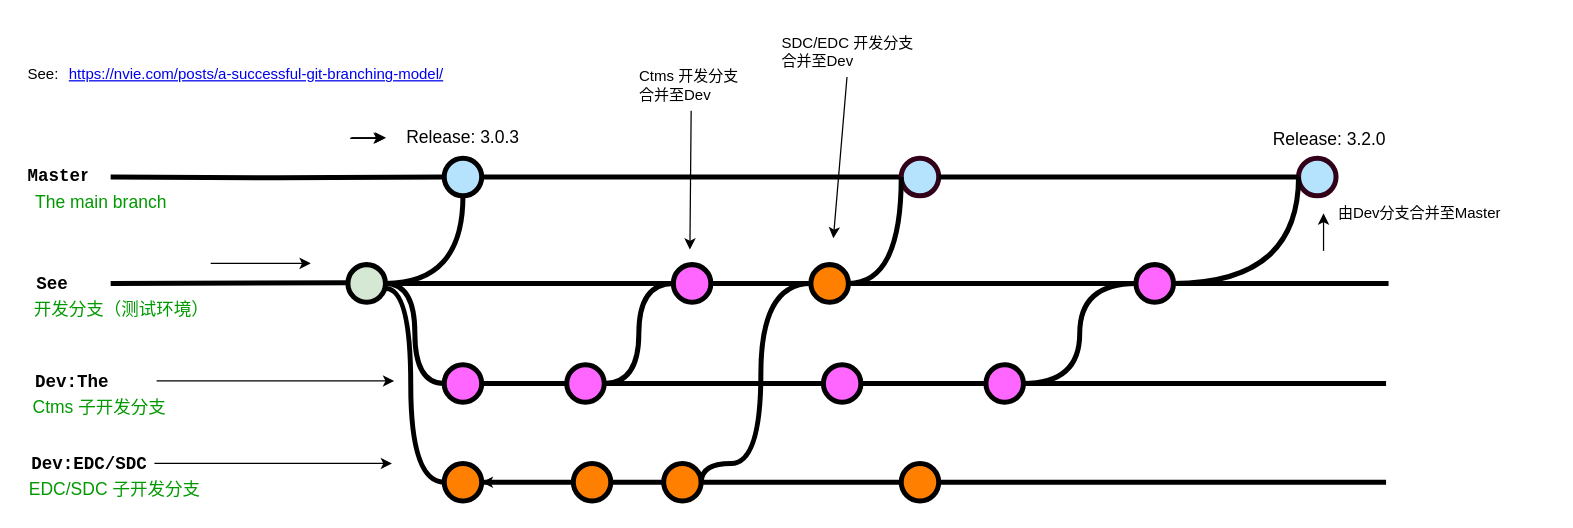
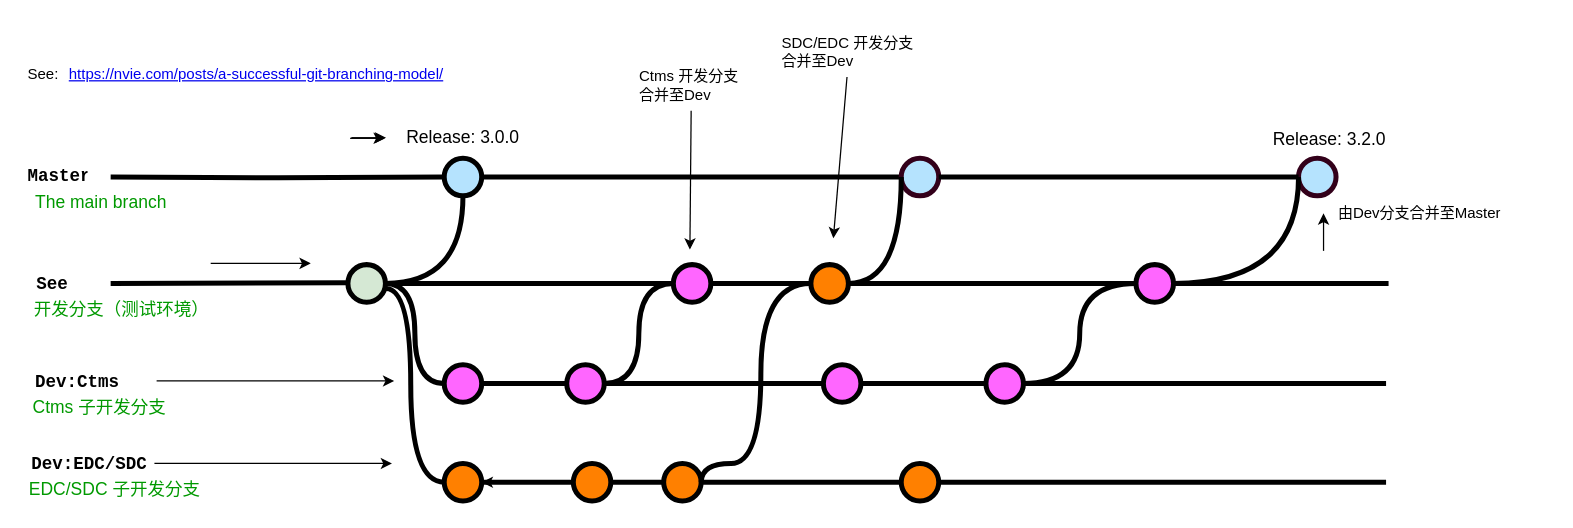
(463, 136) -> (463, 136)
(68, 381) -> (73, 381)
